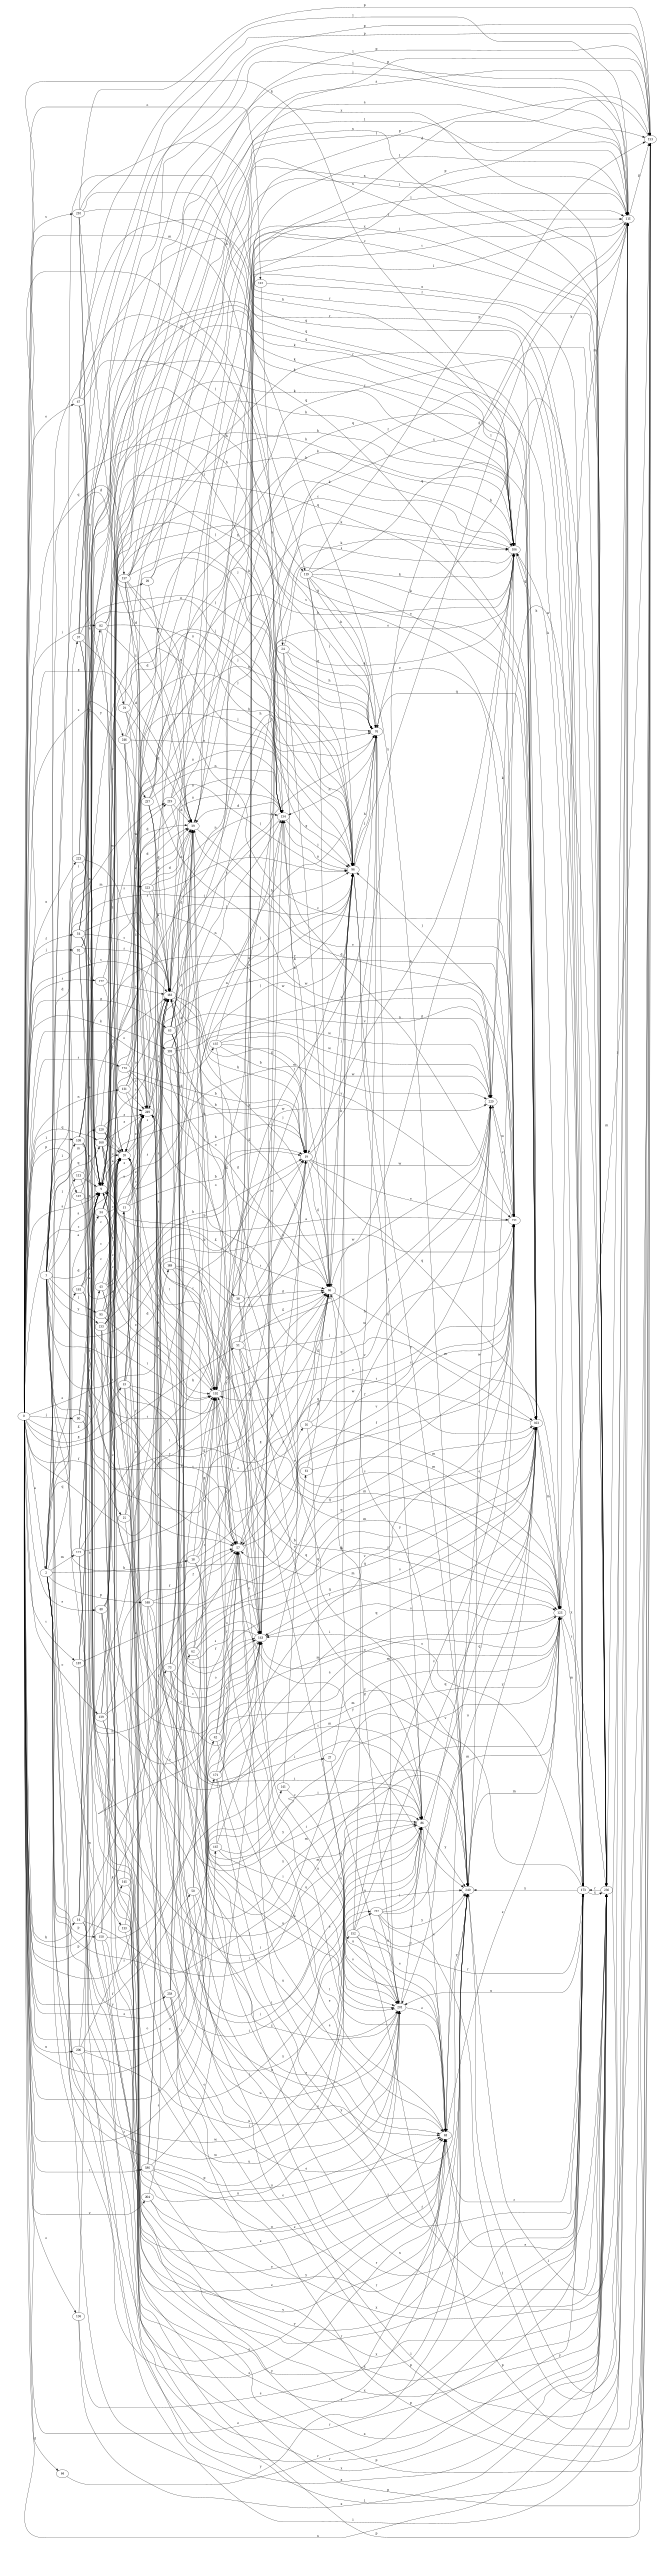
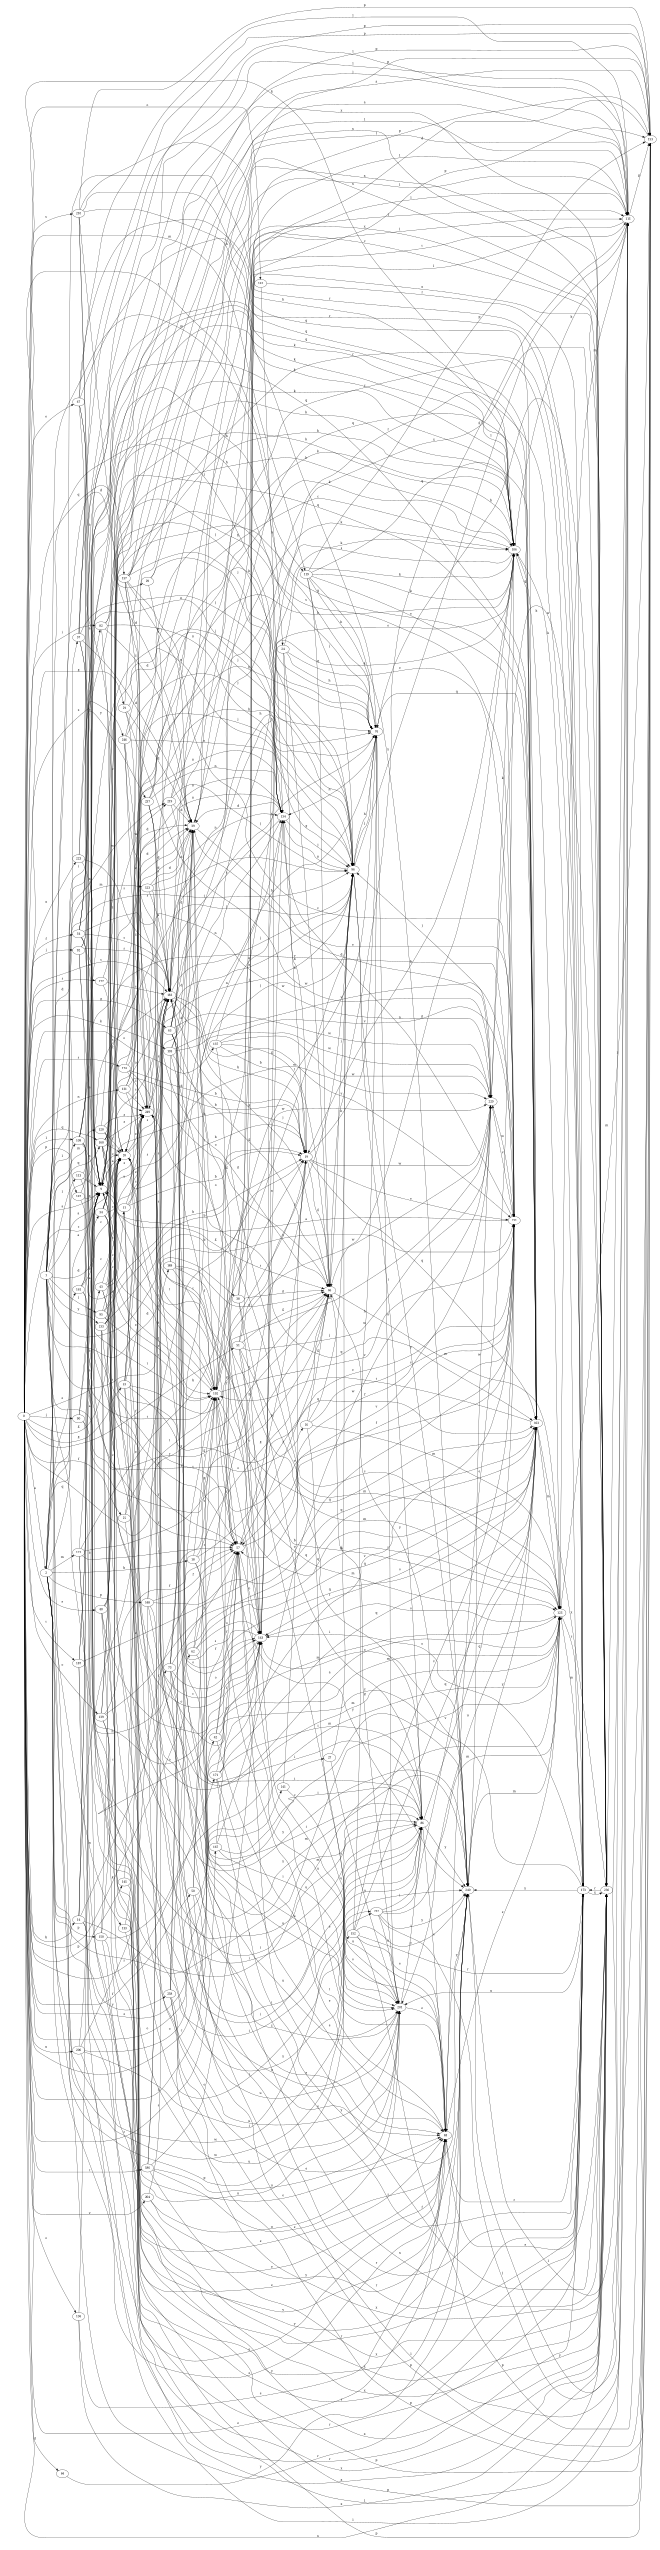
(267, 552) -> none
(98, 1253) -> (148, 1555)
(306, 1471) -> none
